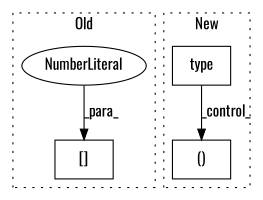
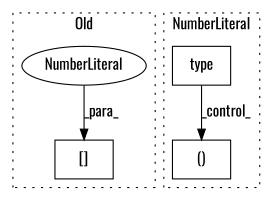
(207, 25) -> (212, 25)
